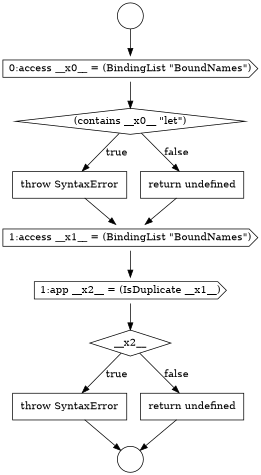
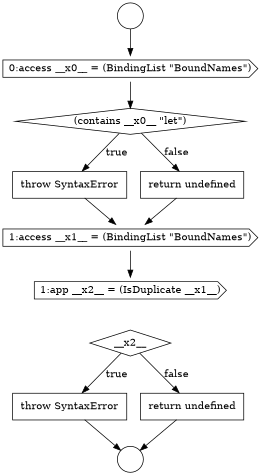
(130, 313) -> none
